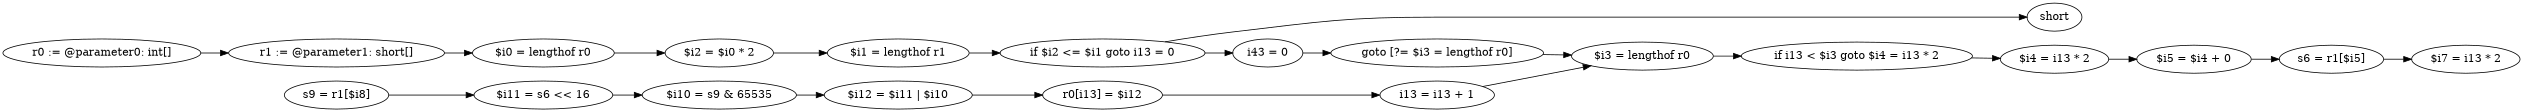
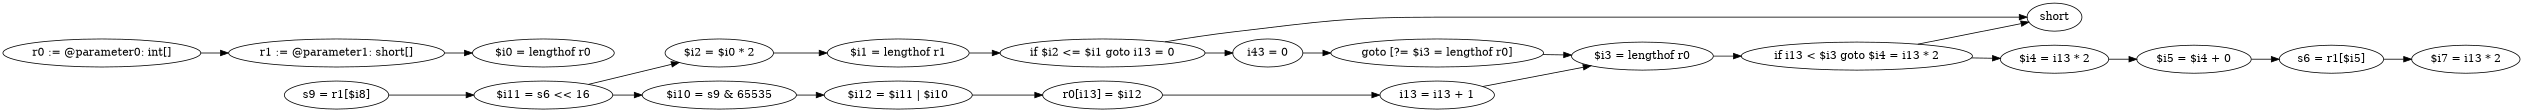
none -> (1969, 34)
(636, 53) -> (630, 74)
